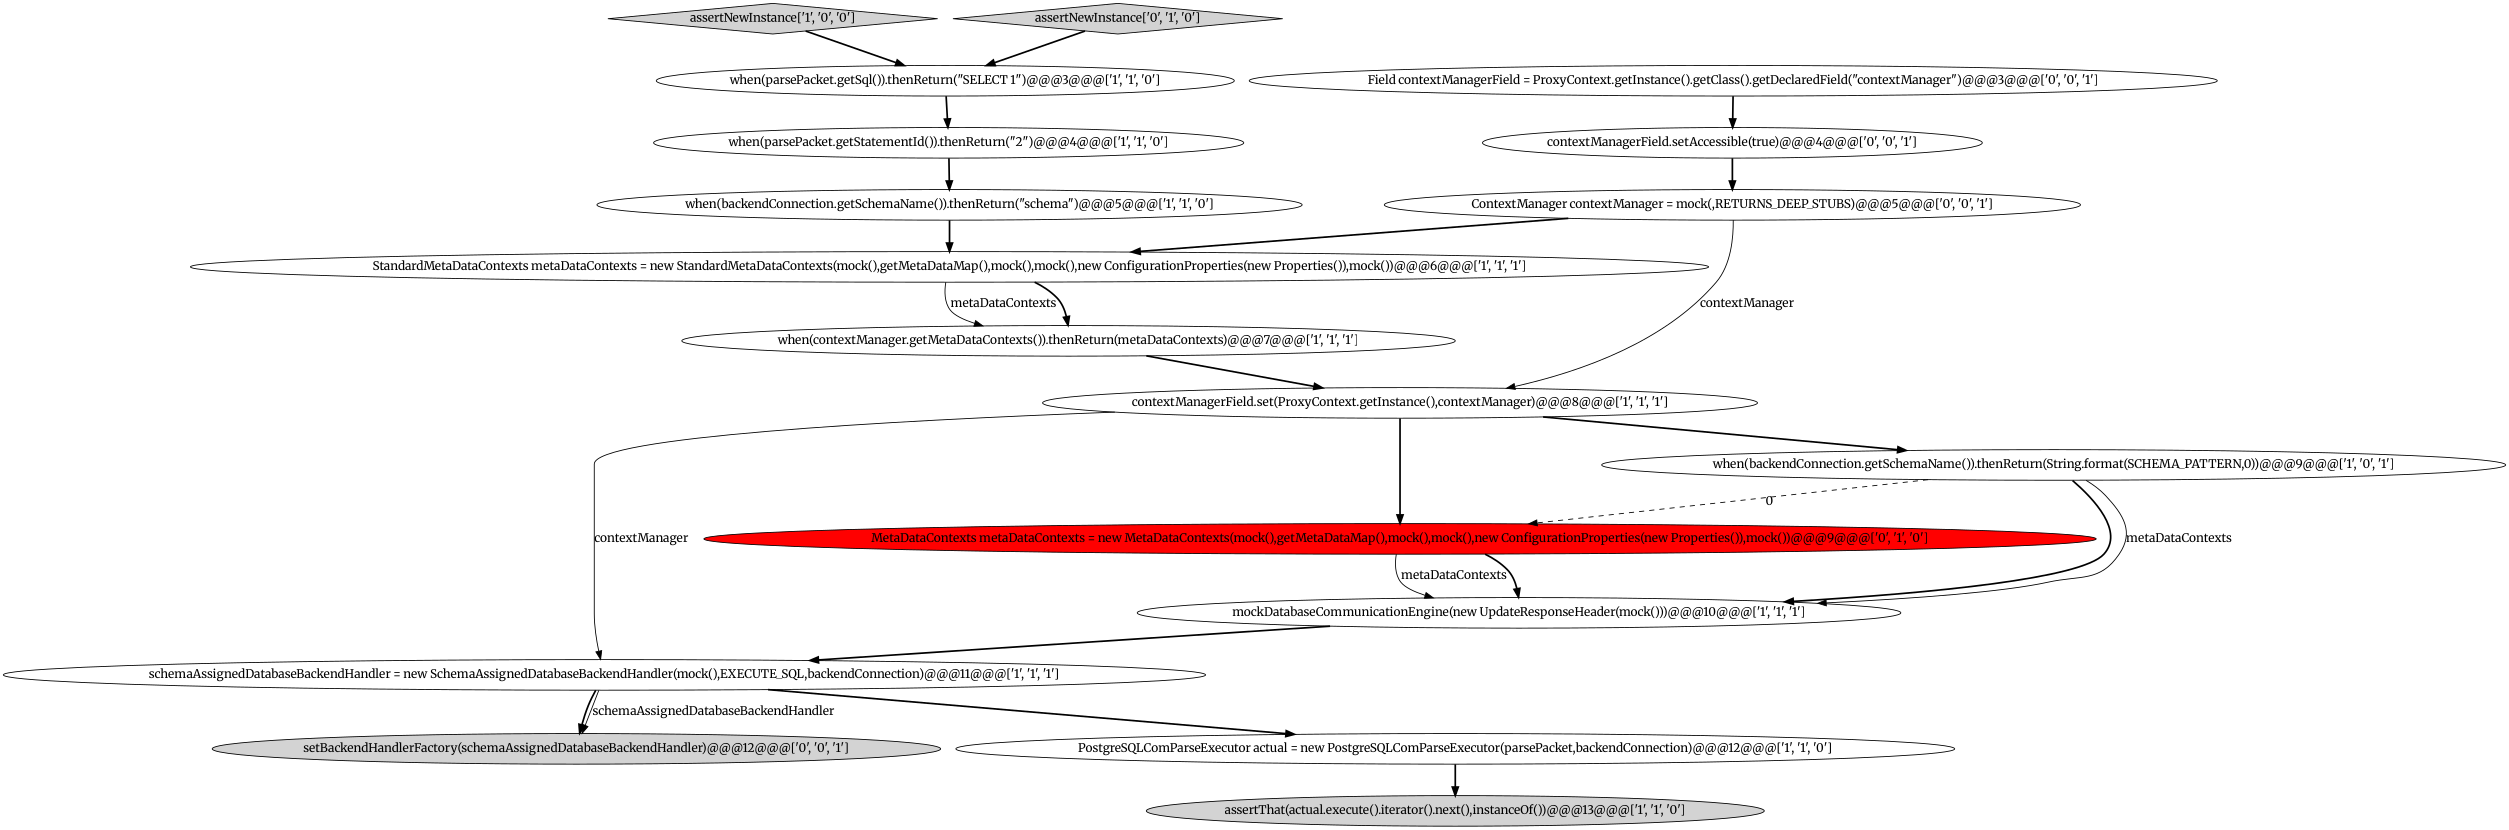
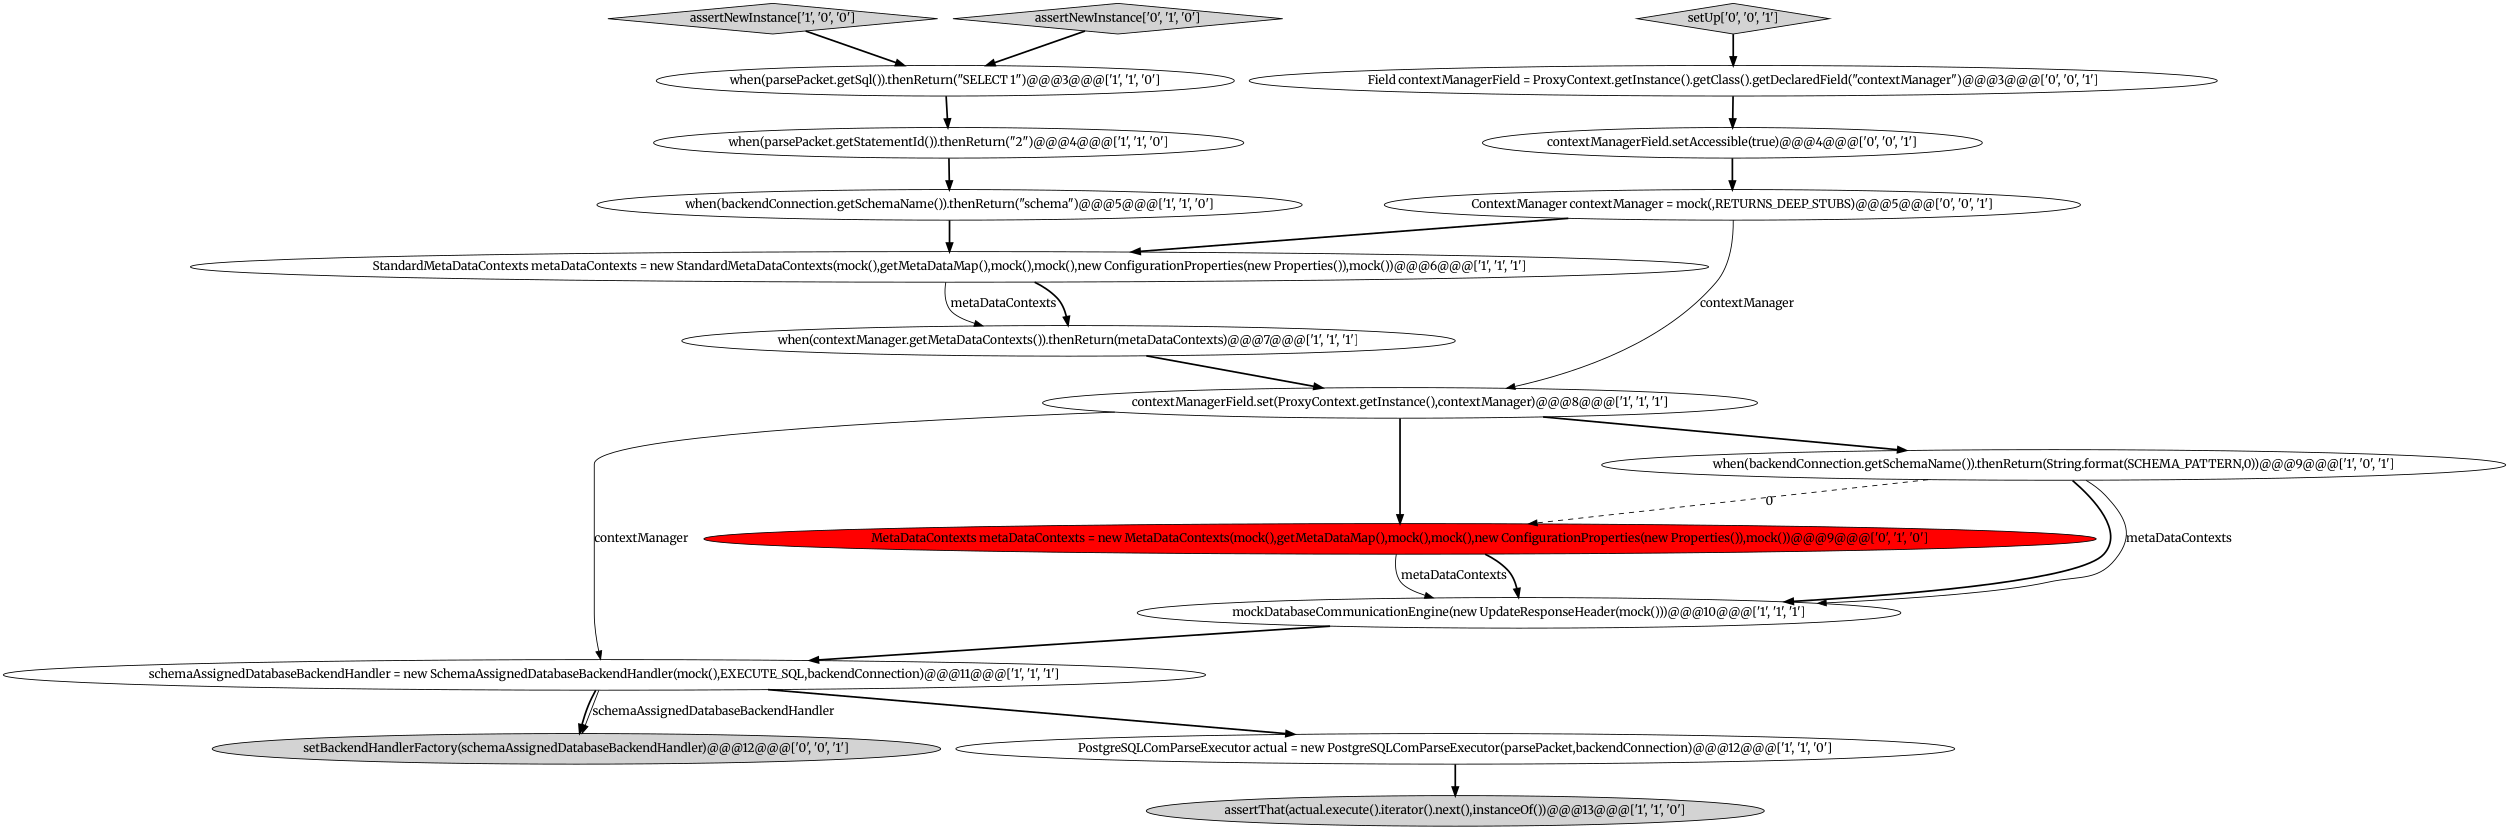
none -> (1733, 19)
